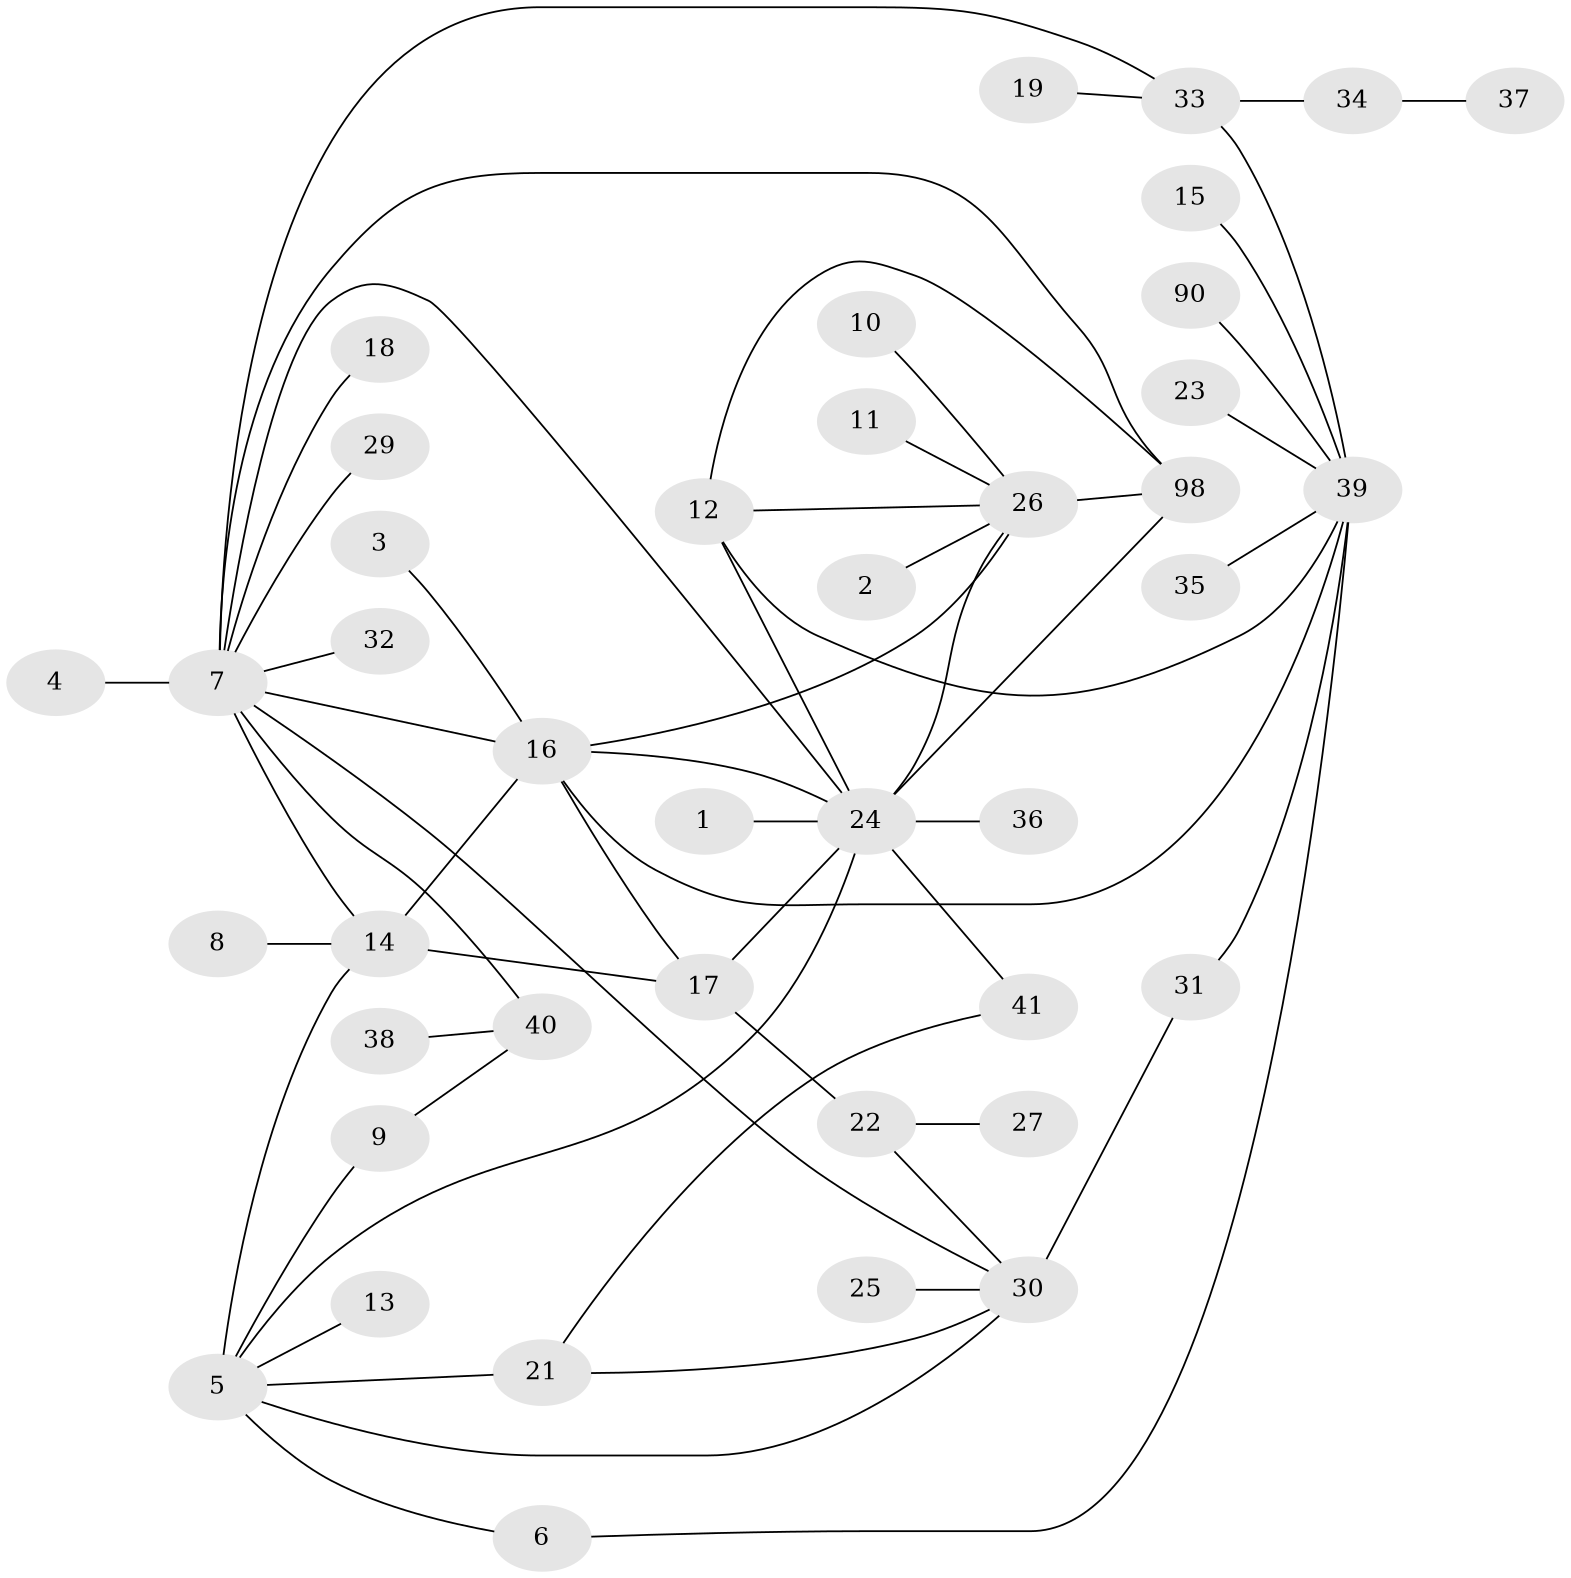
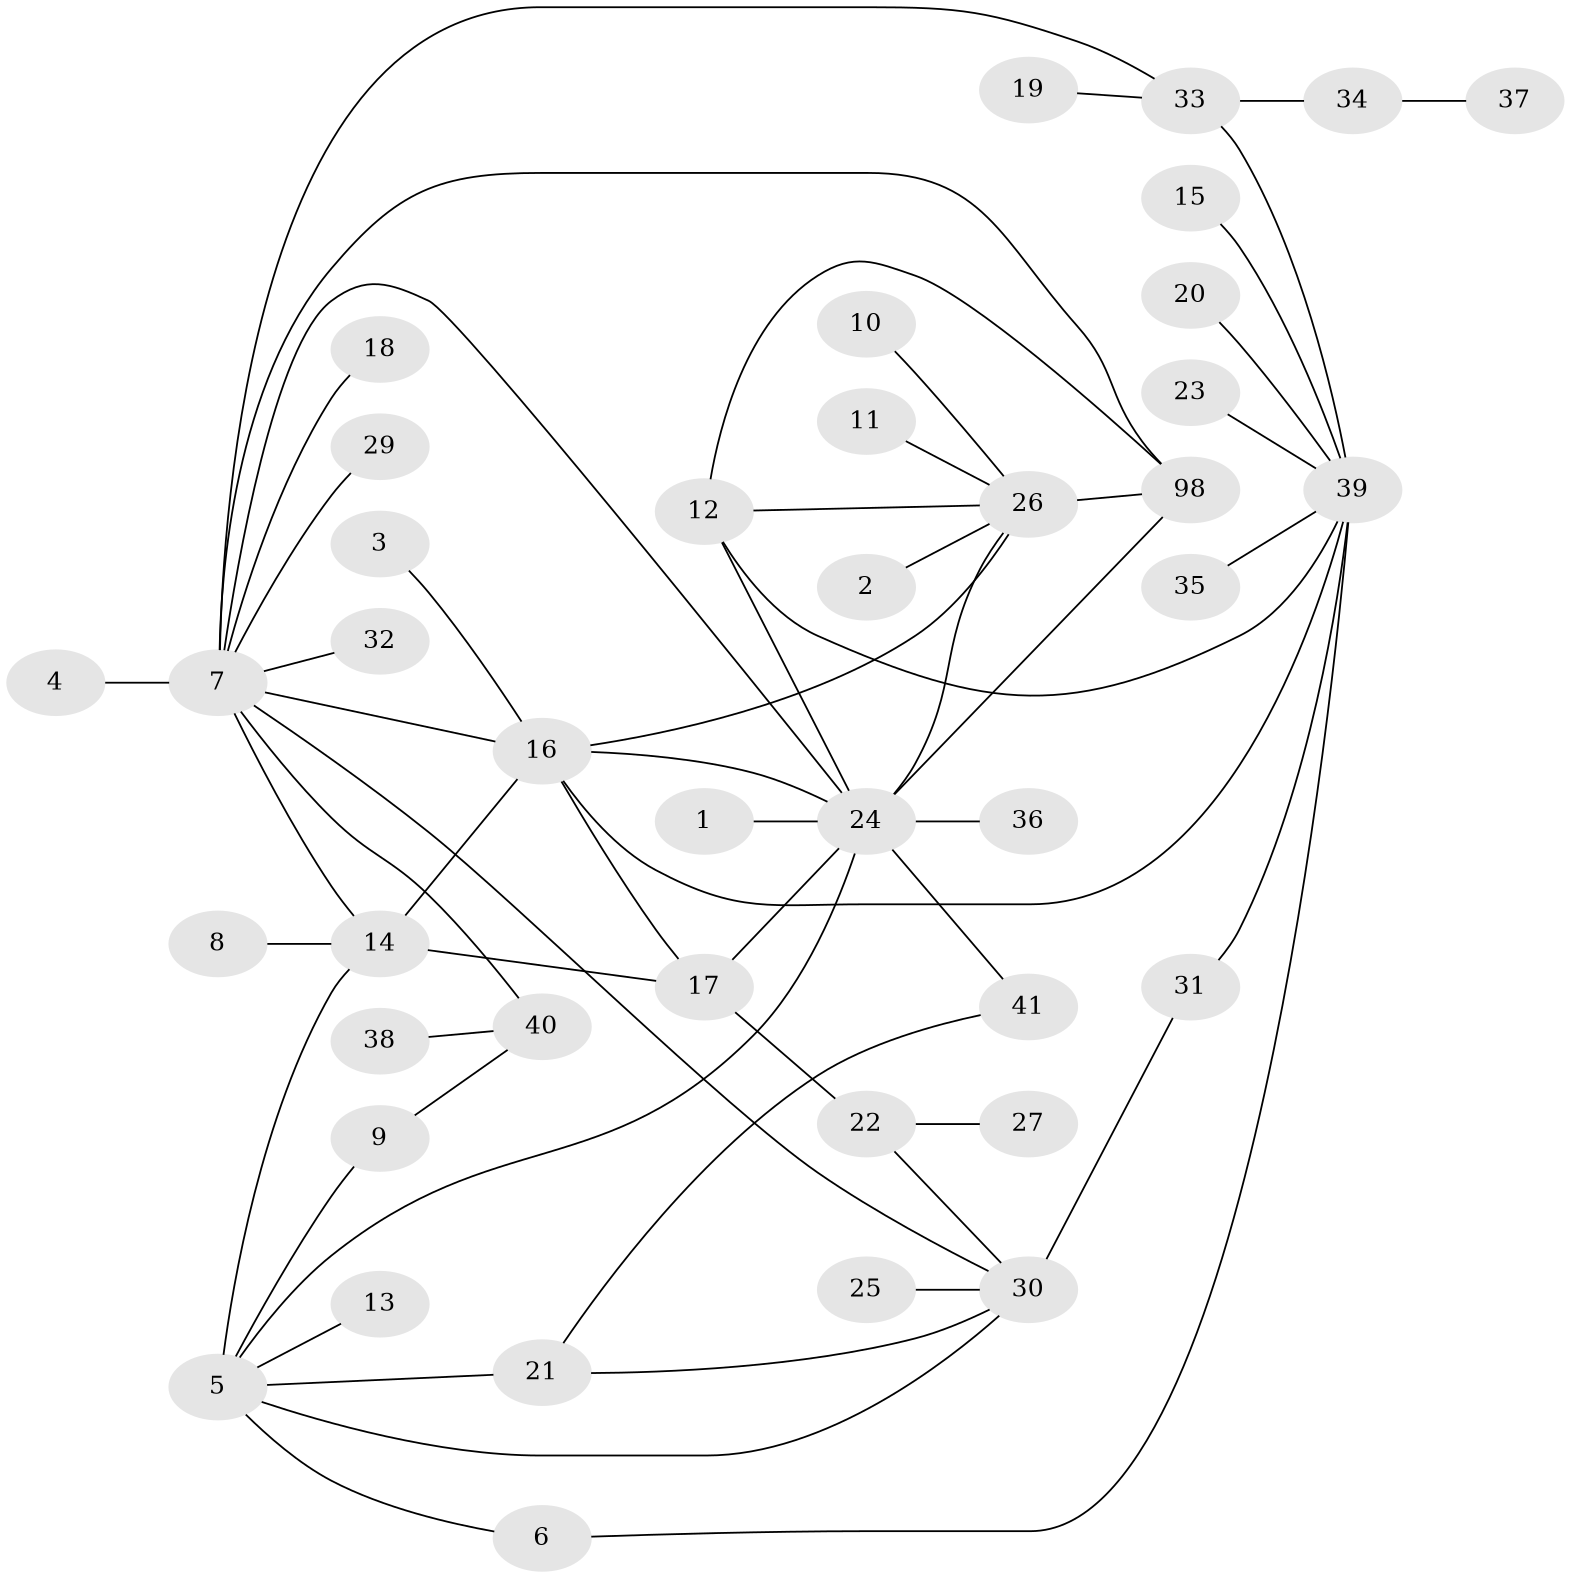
(1191, 295) -> (1191, 295)
